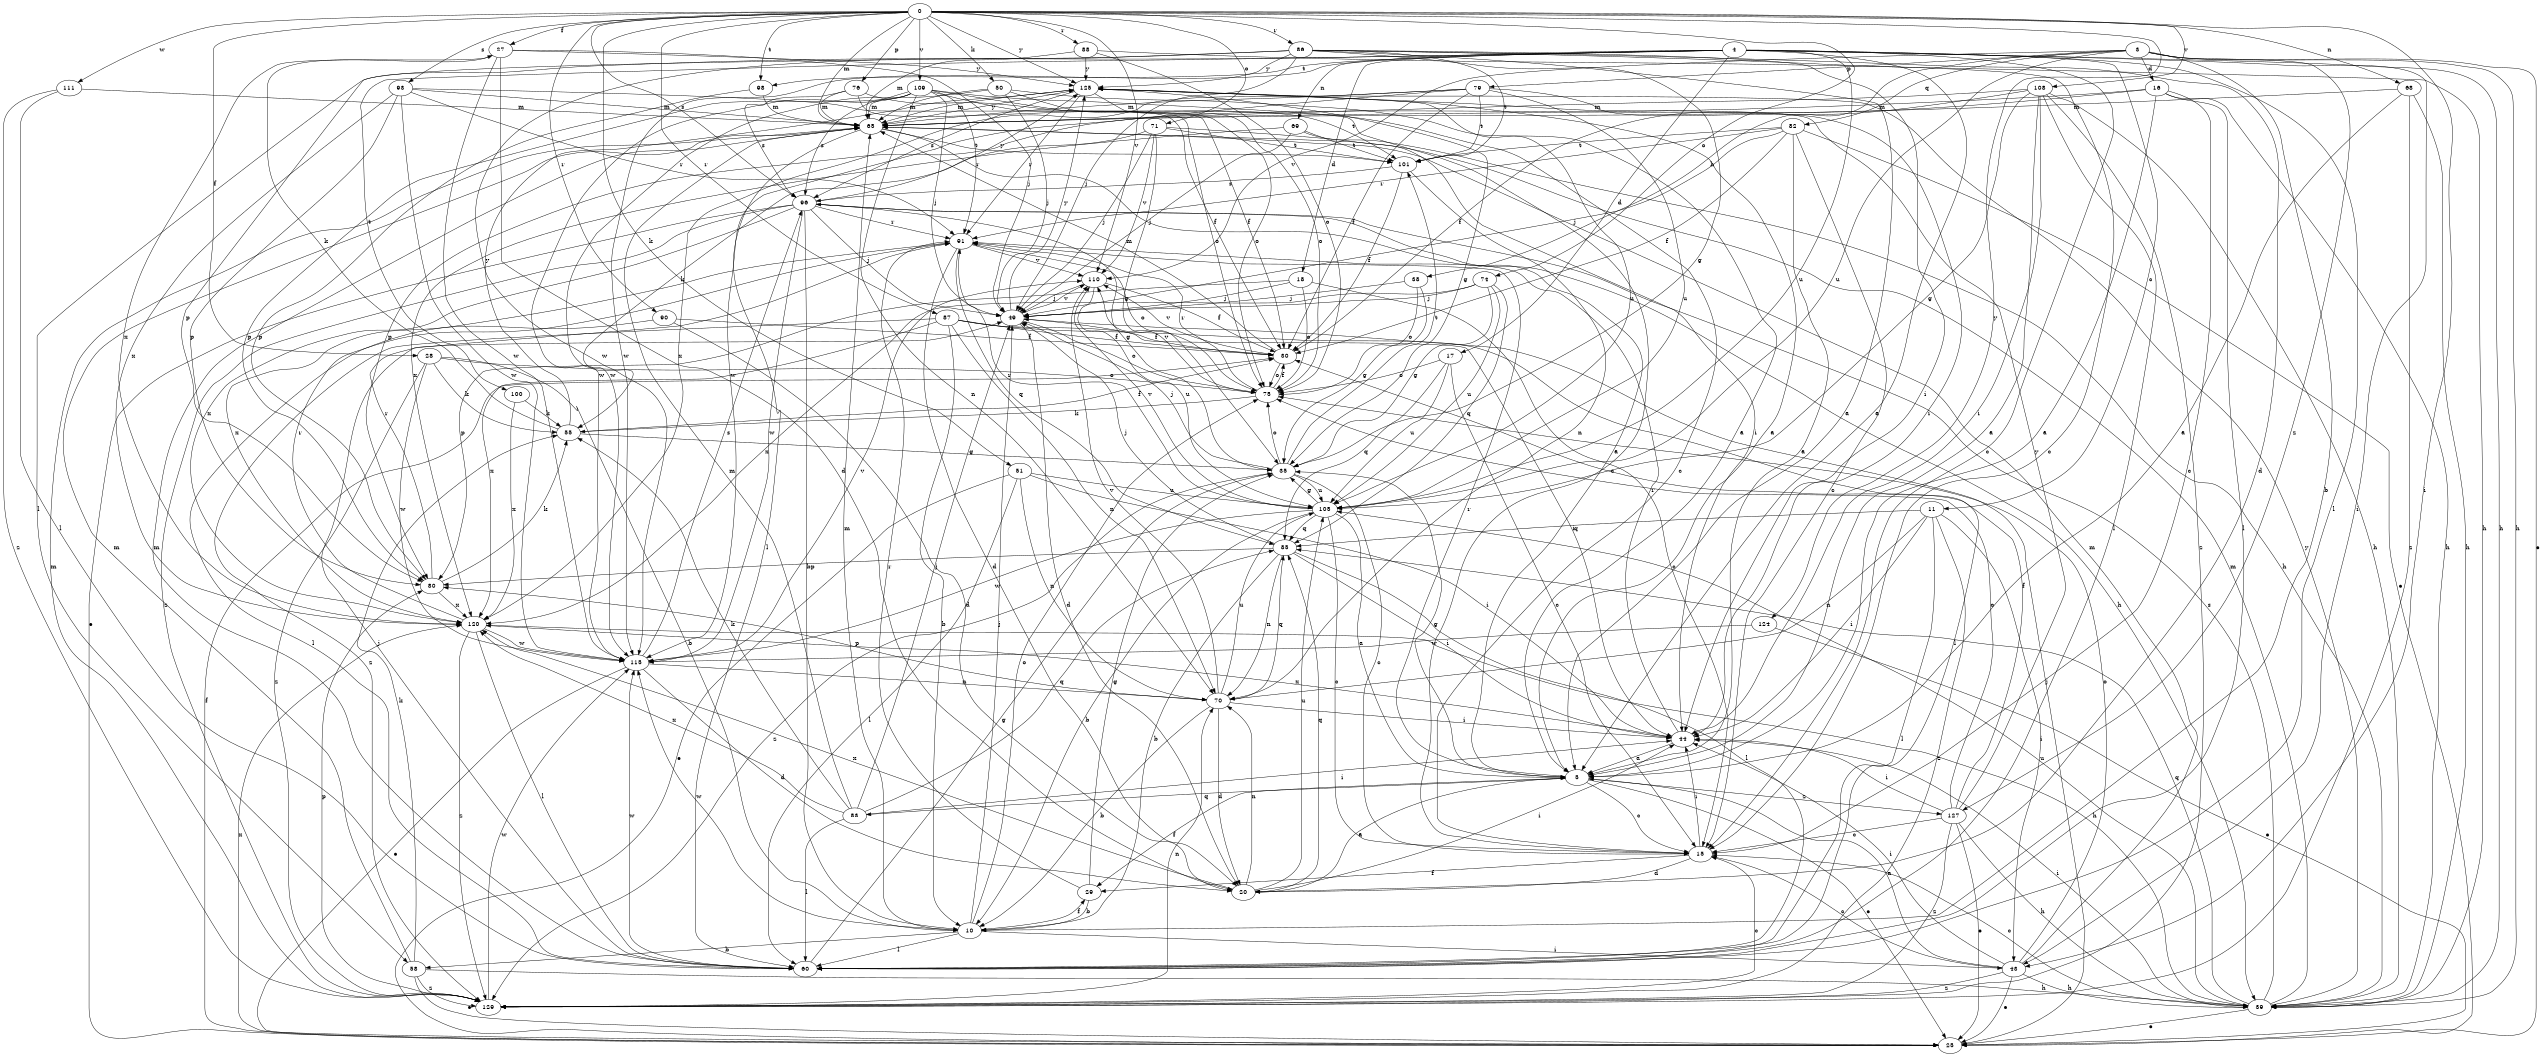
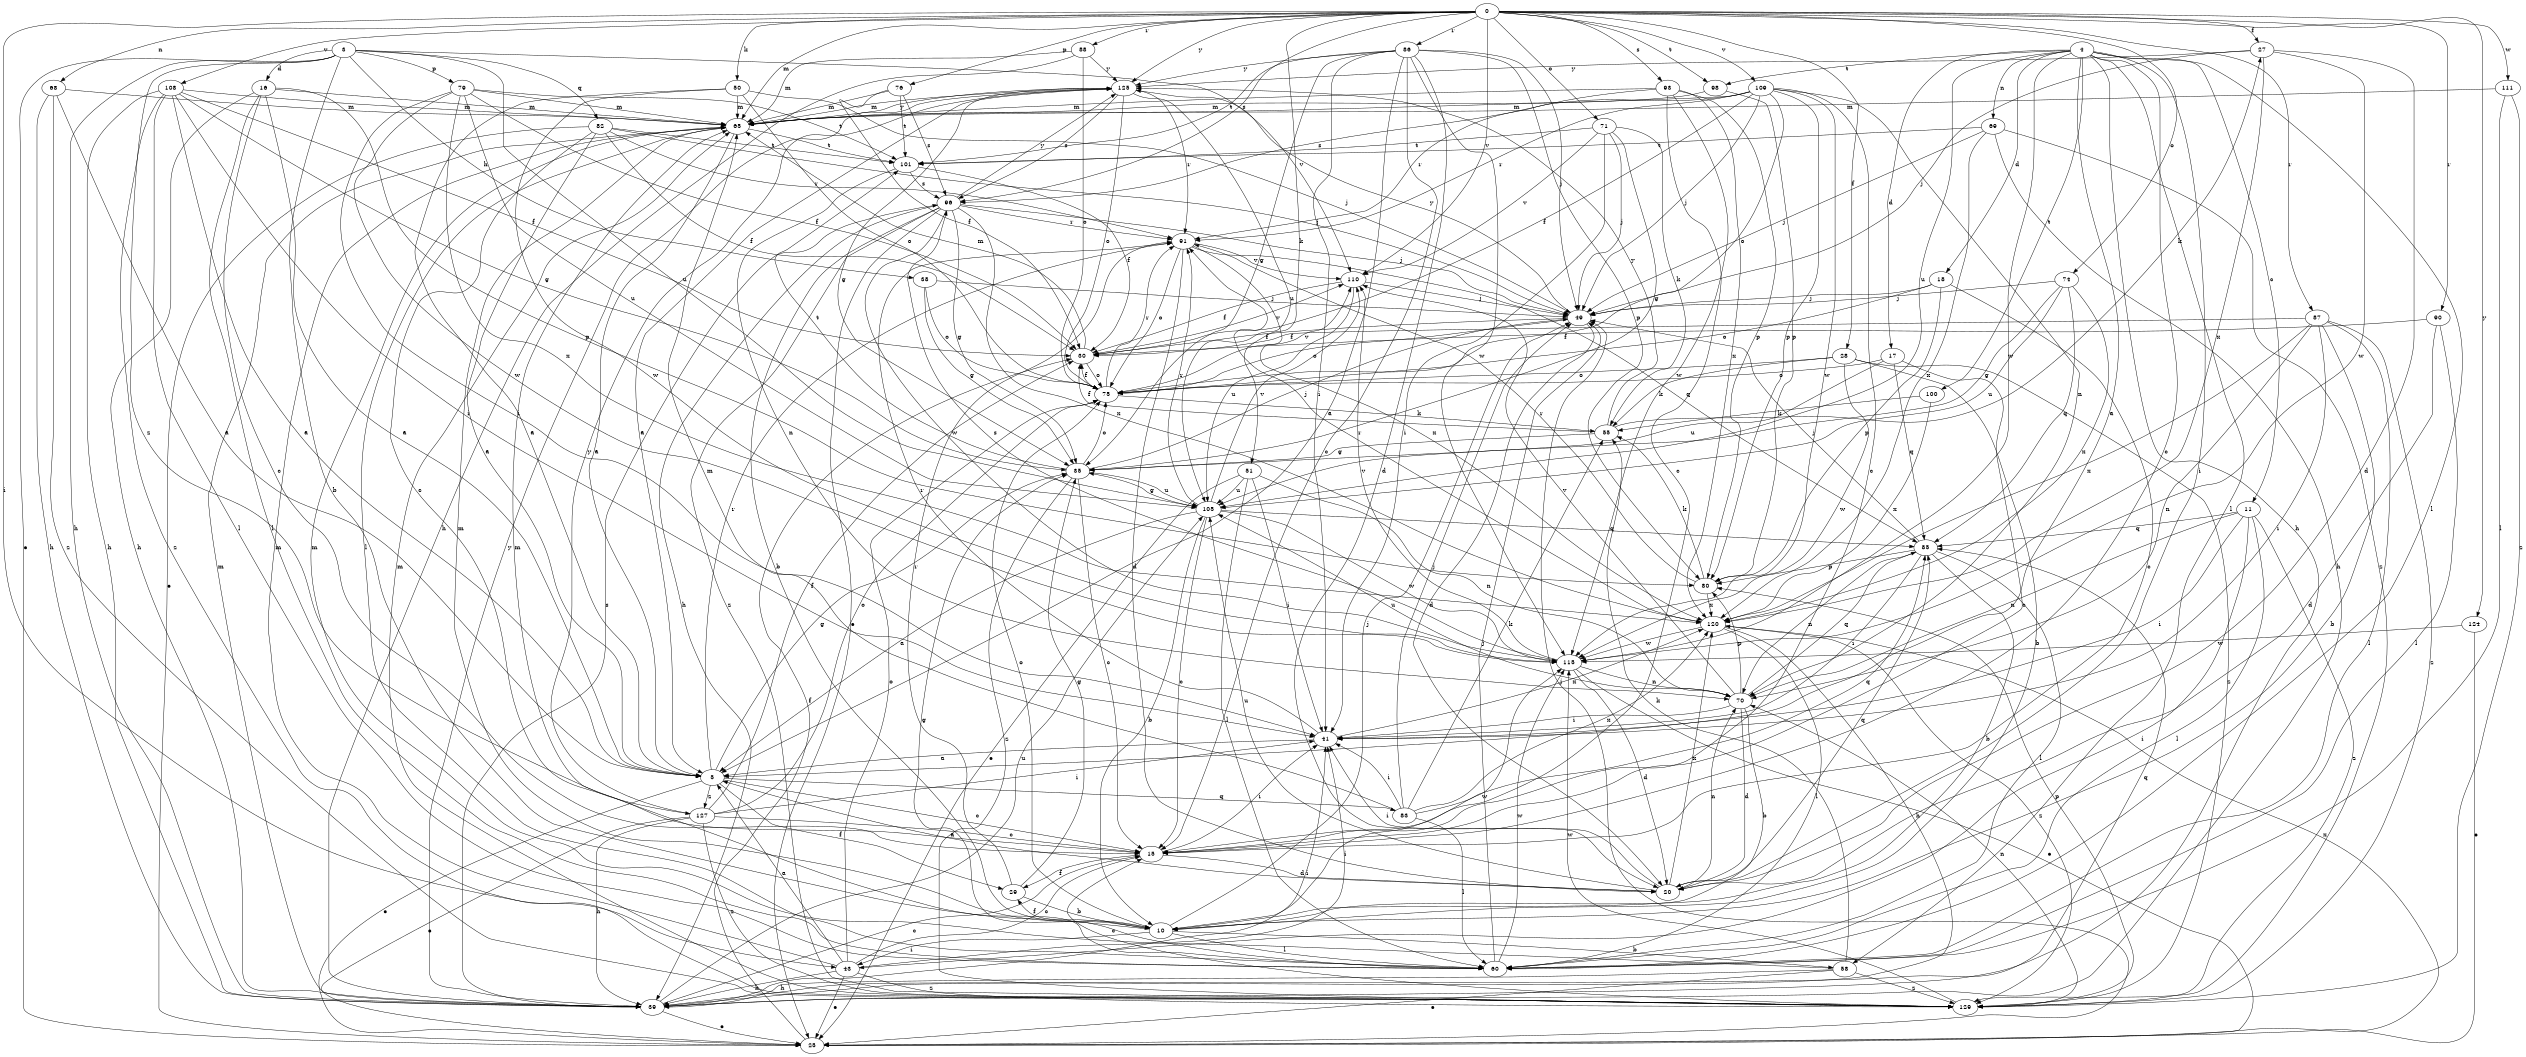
(2426, 263) -> (2155, 575)
(1058, 300) -> none
(1776, 436) -> (610, 308)
none -> (2379, 566)
(1683, 739) -> (1326, 739)
